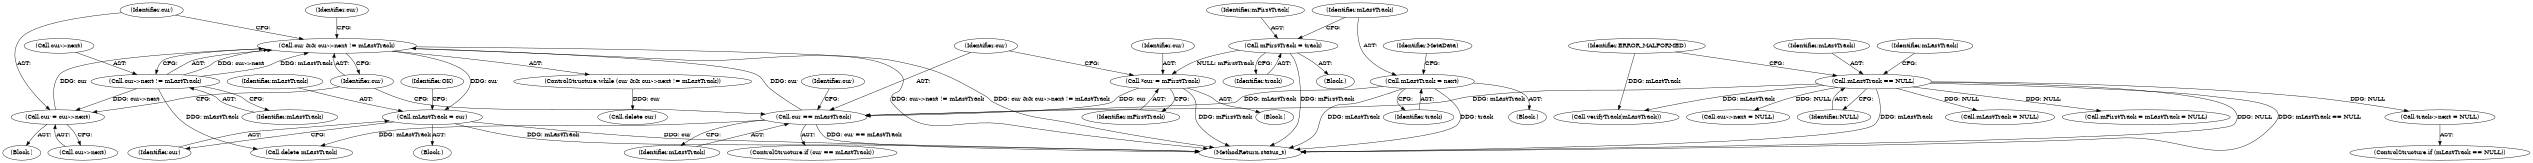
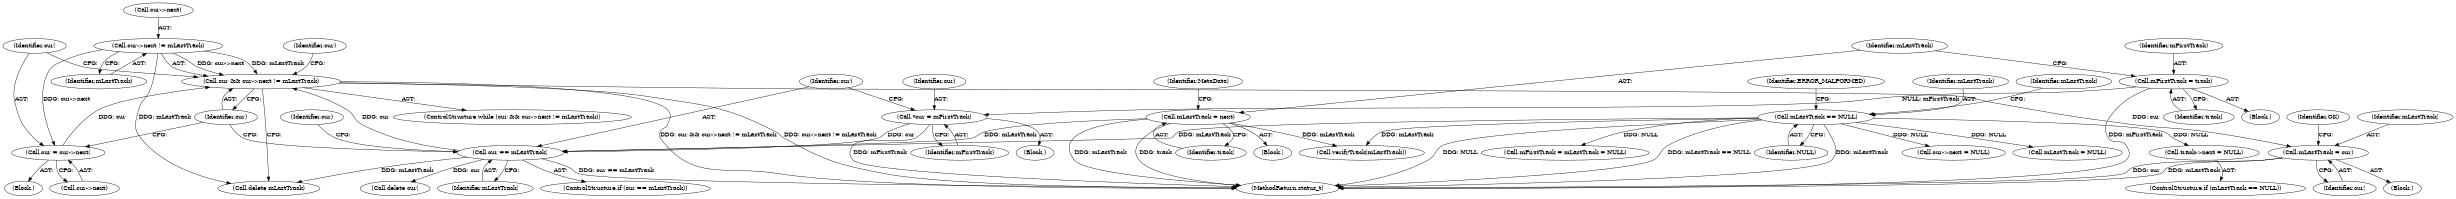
(207, 52) -> (266, 133)
(1627, 80) -> (1282, 133)
(633, 97) -> (449, 169)
